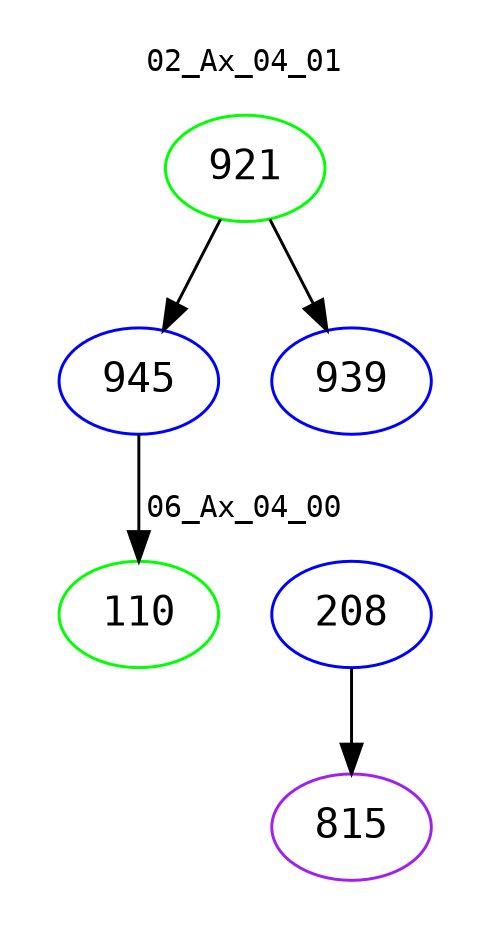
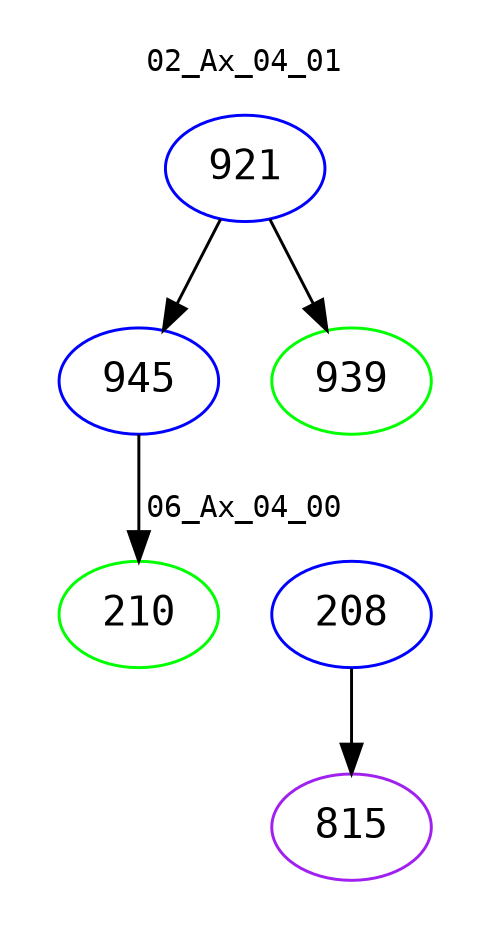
(245, 168) -> (245, 168)
(352, 381) -> (352, 381)
(139, 614) -> (139, 614)
